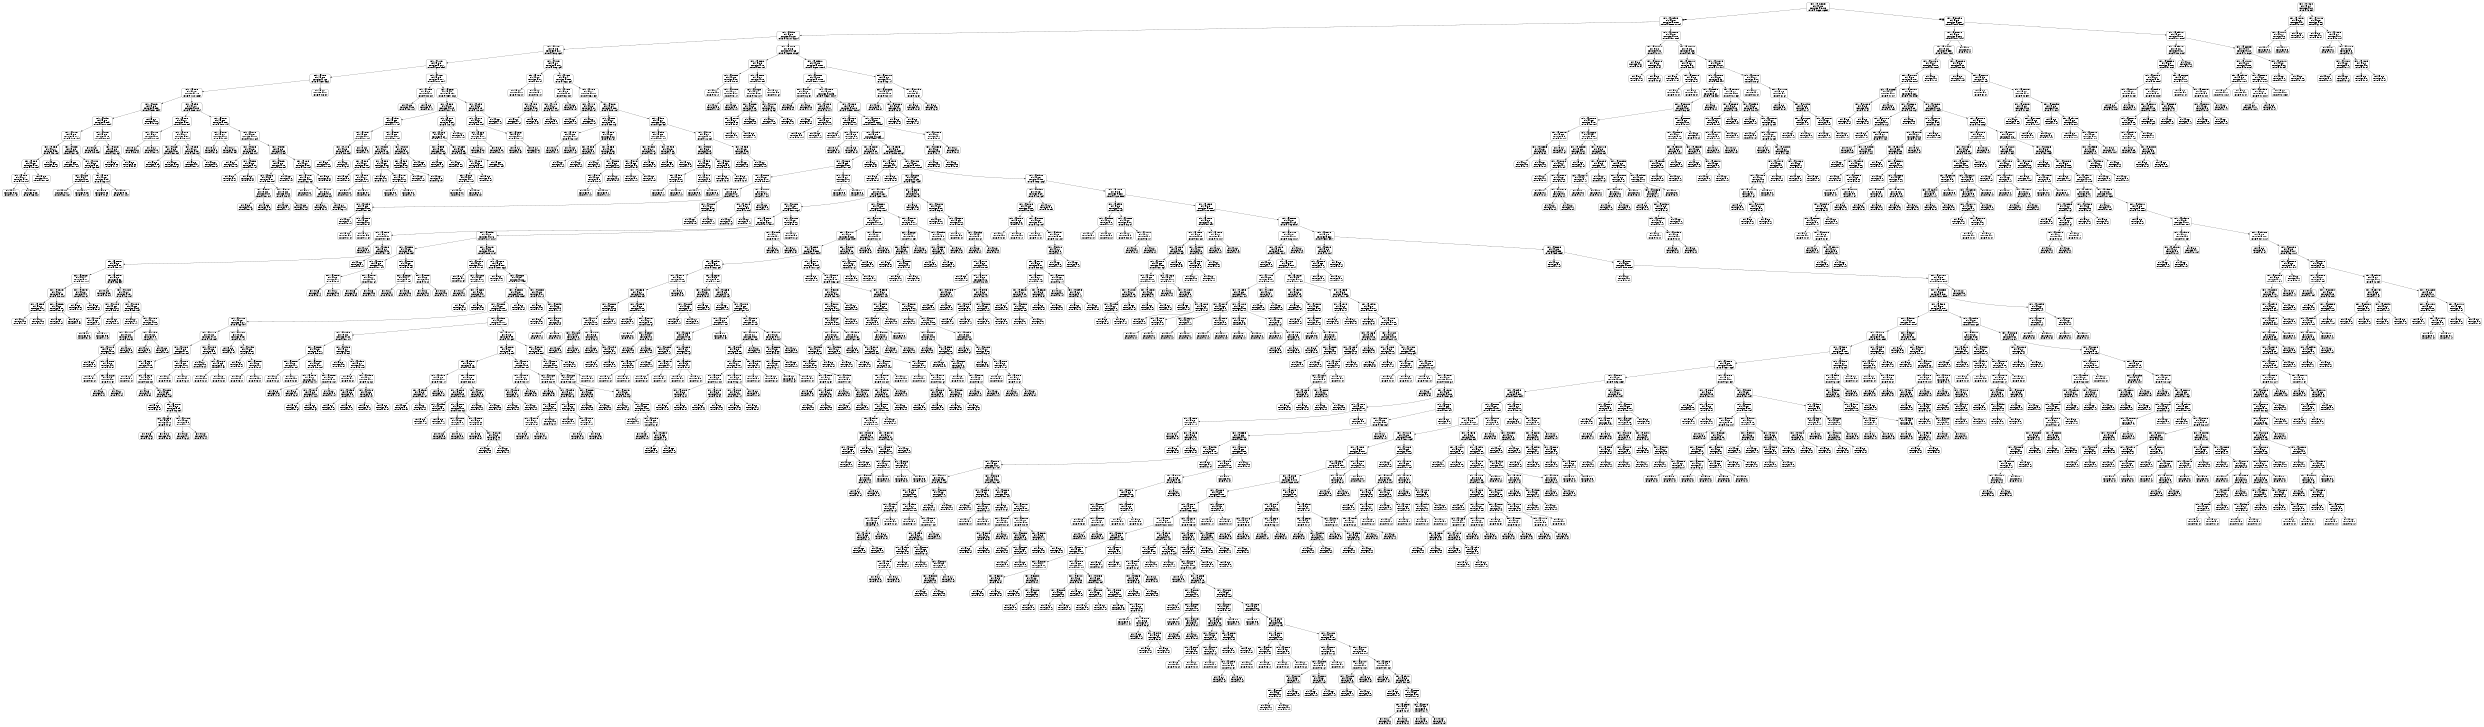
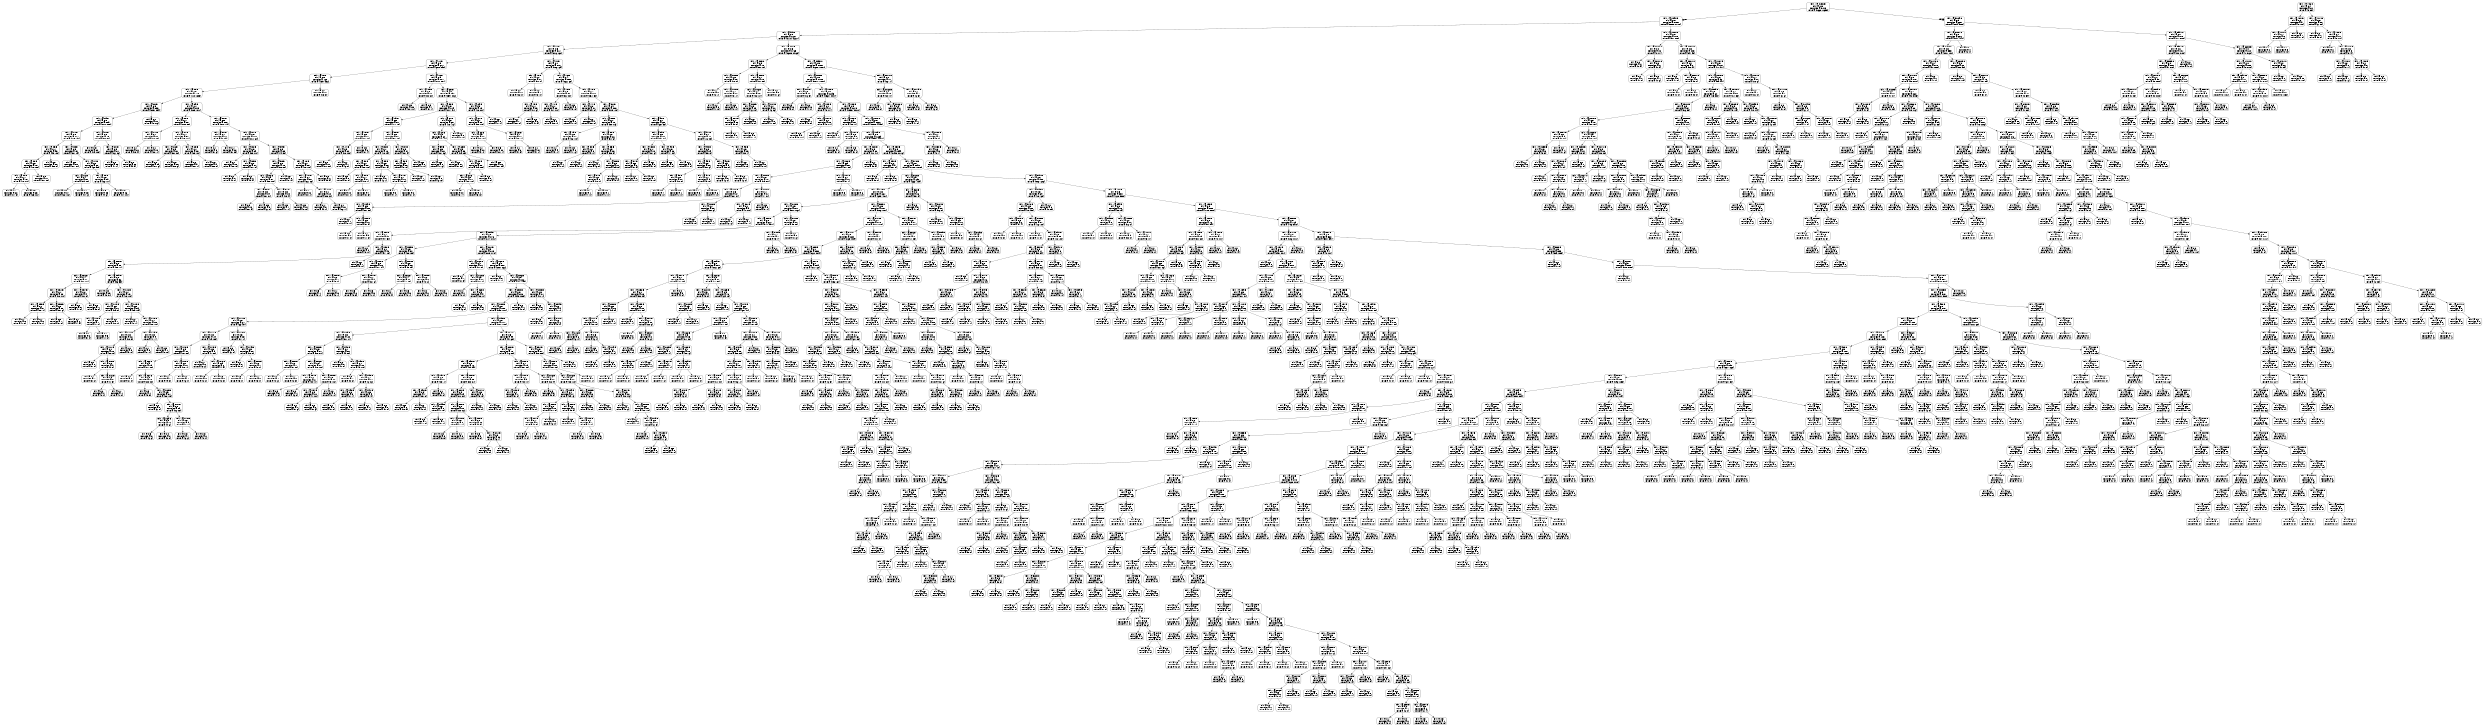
none -> (1036, 250)
(2260, 457) -> (2261, 458)
